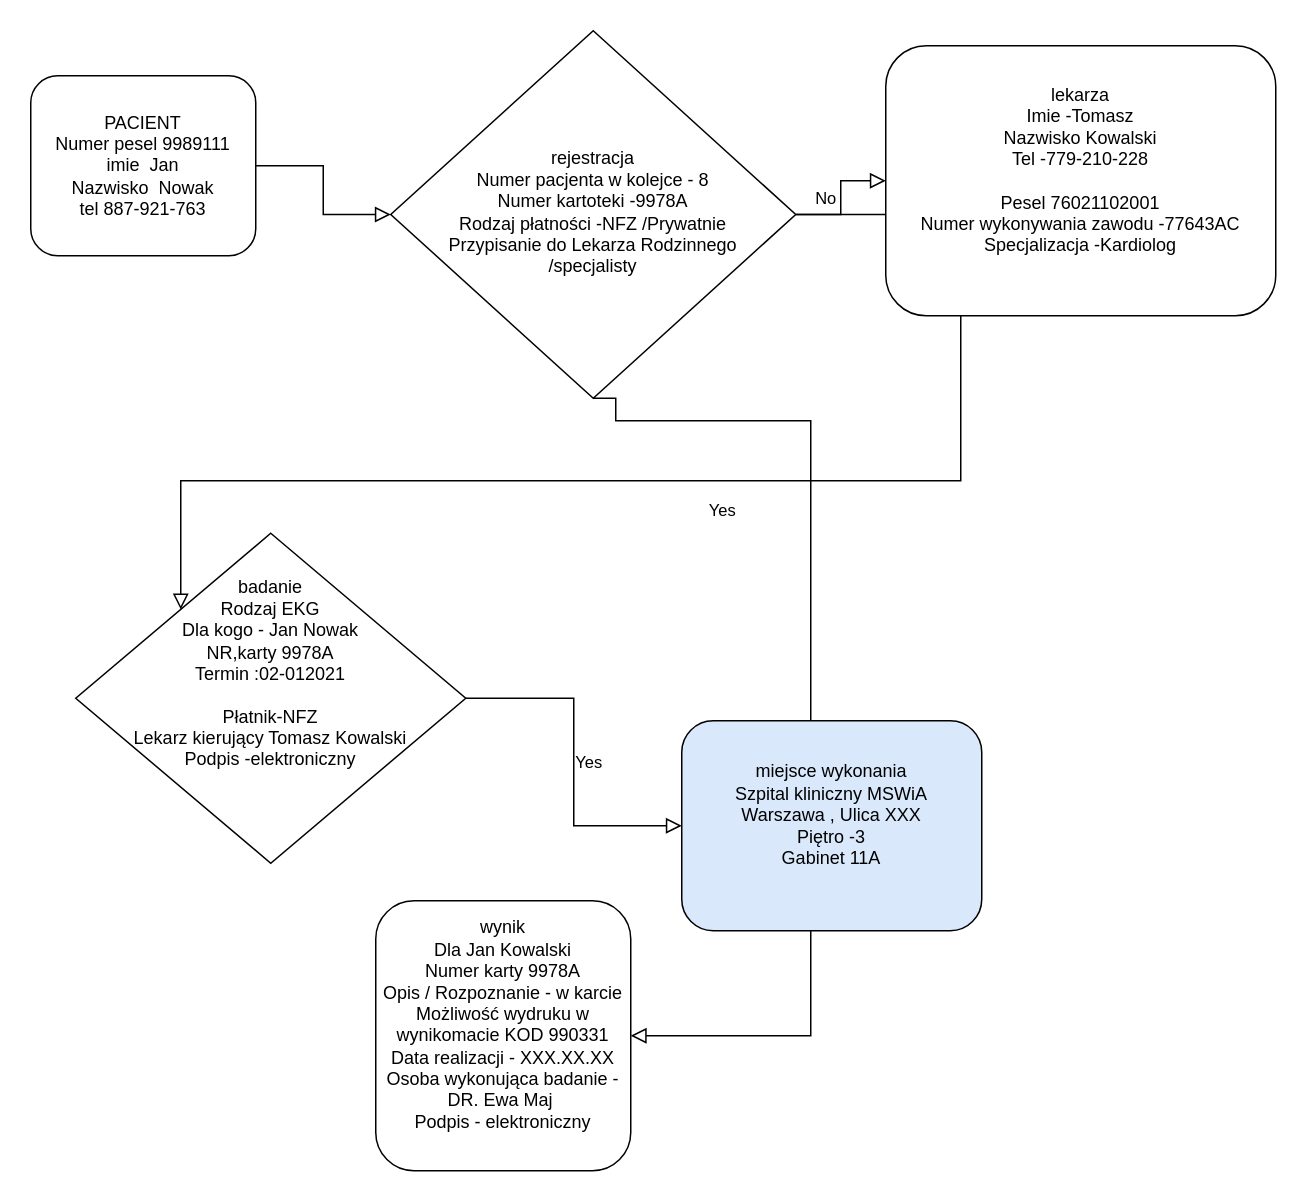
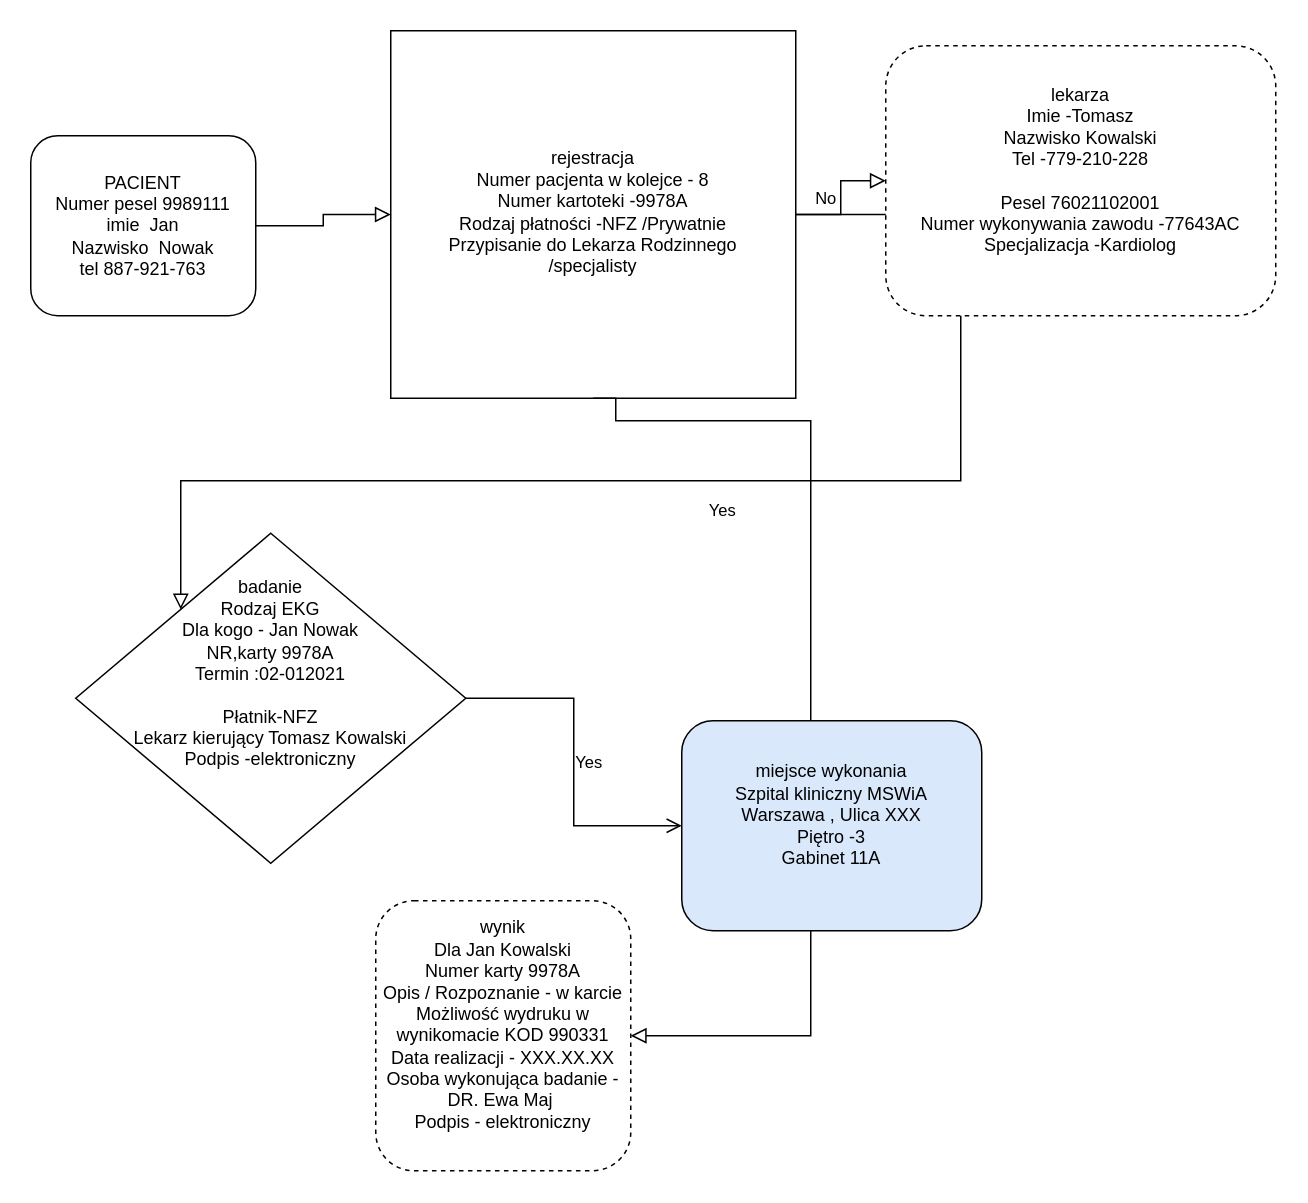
(143, 166) -> (143, 226)
(1081, 181) -> (1081, 181)
(593, 215) -> (593, 215)
(665, 826) -> (671, 826)
(503, 1036) -> (503, 1036)
